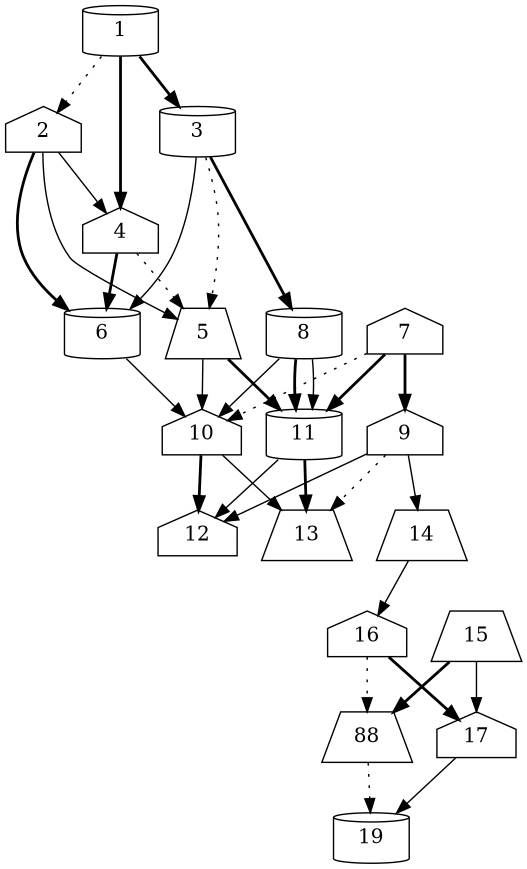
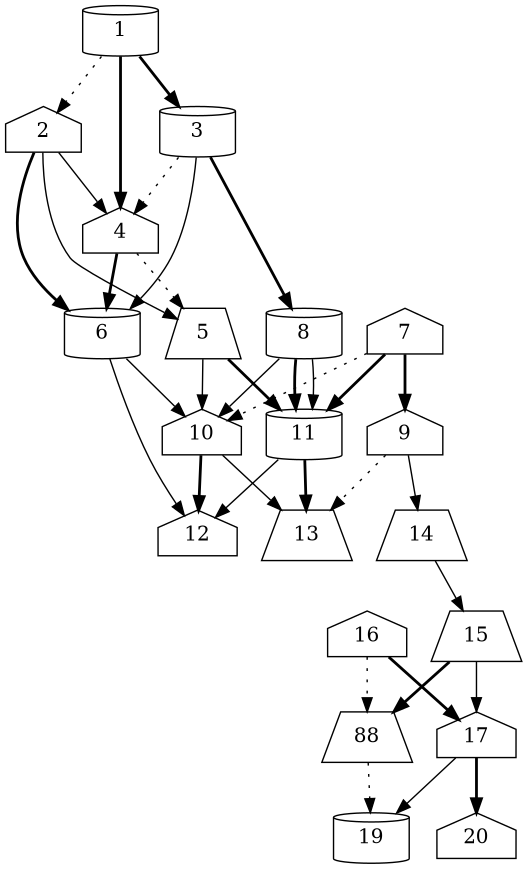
(219, 225) -> (161, 180)
(296, 488) -> (138, 434)
(397, 582) -> (446, 580)
none -> (476, 838)
